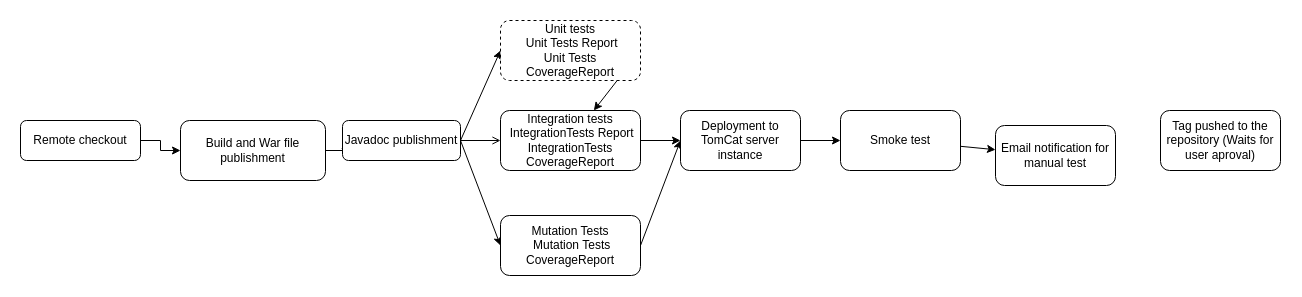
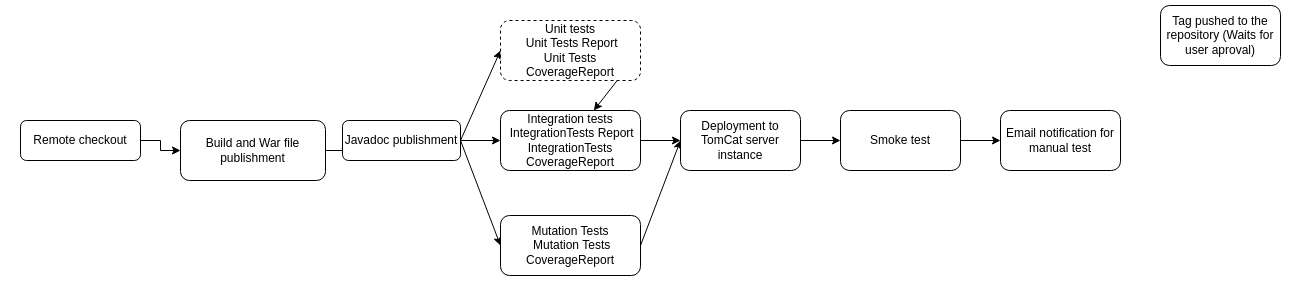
(494, 141) -> (492, 141)
(1221, 141) -> (1221, 36)
(1056, 156) -> (1061, 141)
